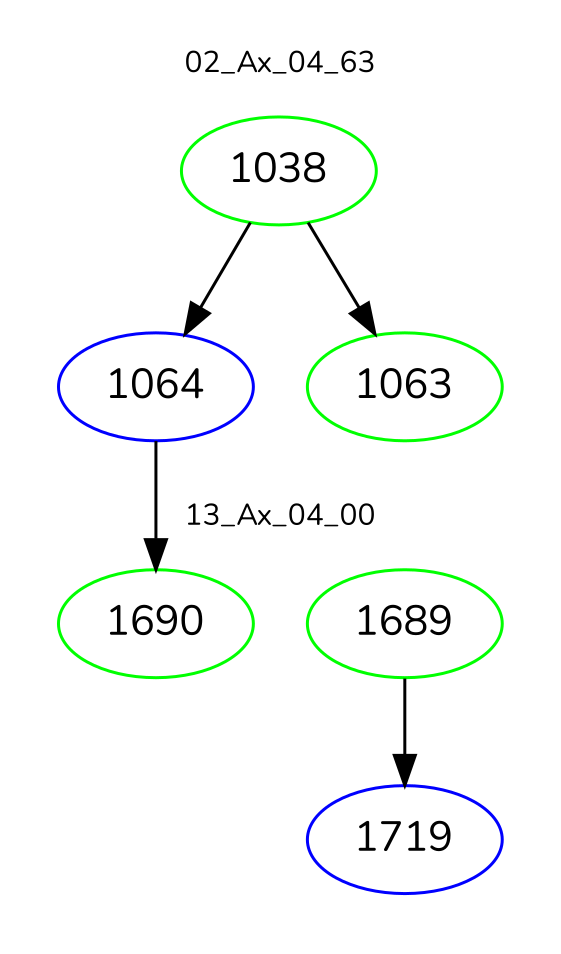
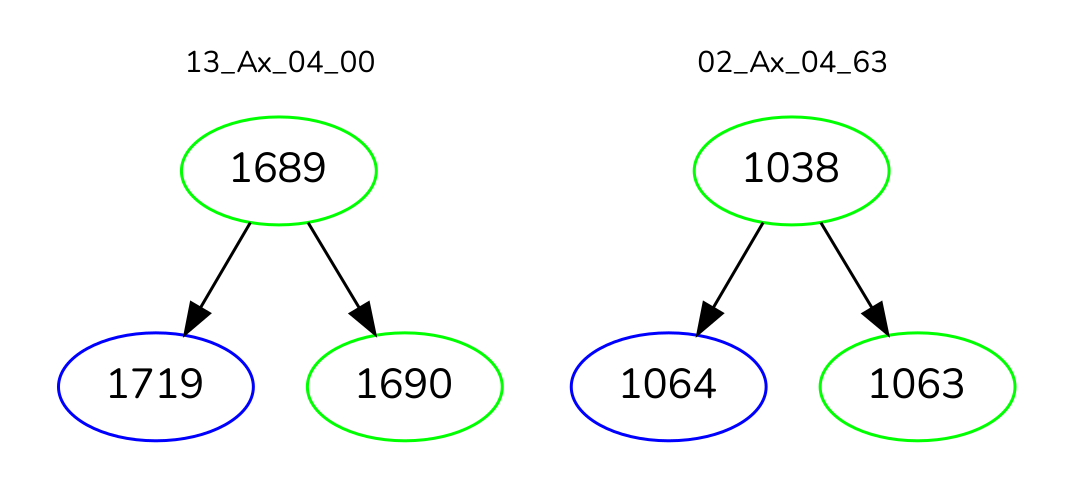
(156, 507) -> (334, 265)
